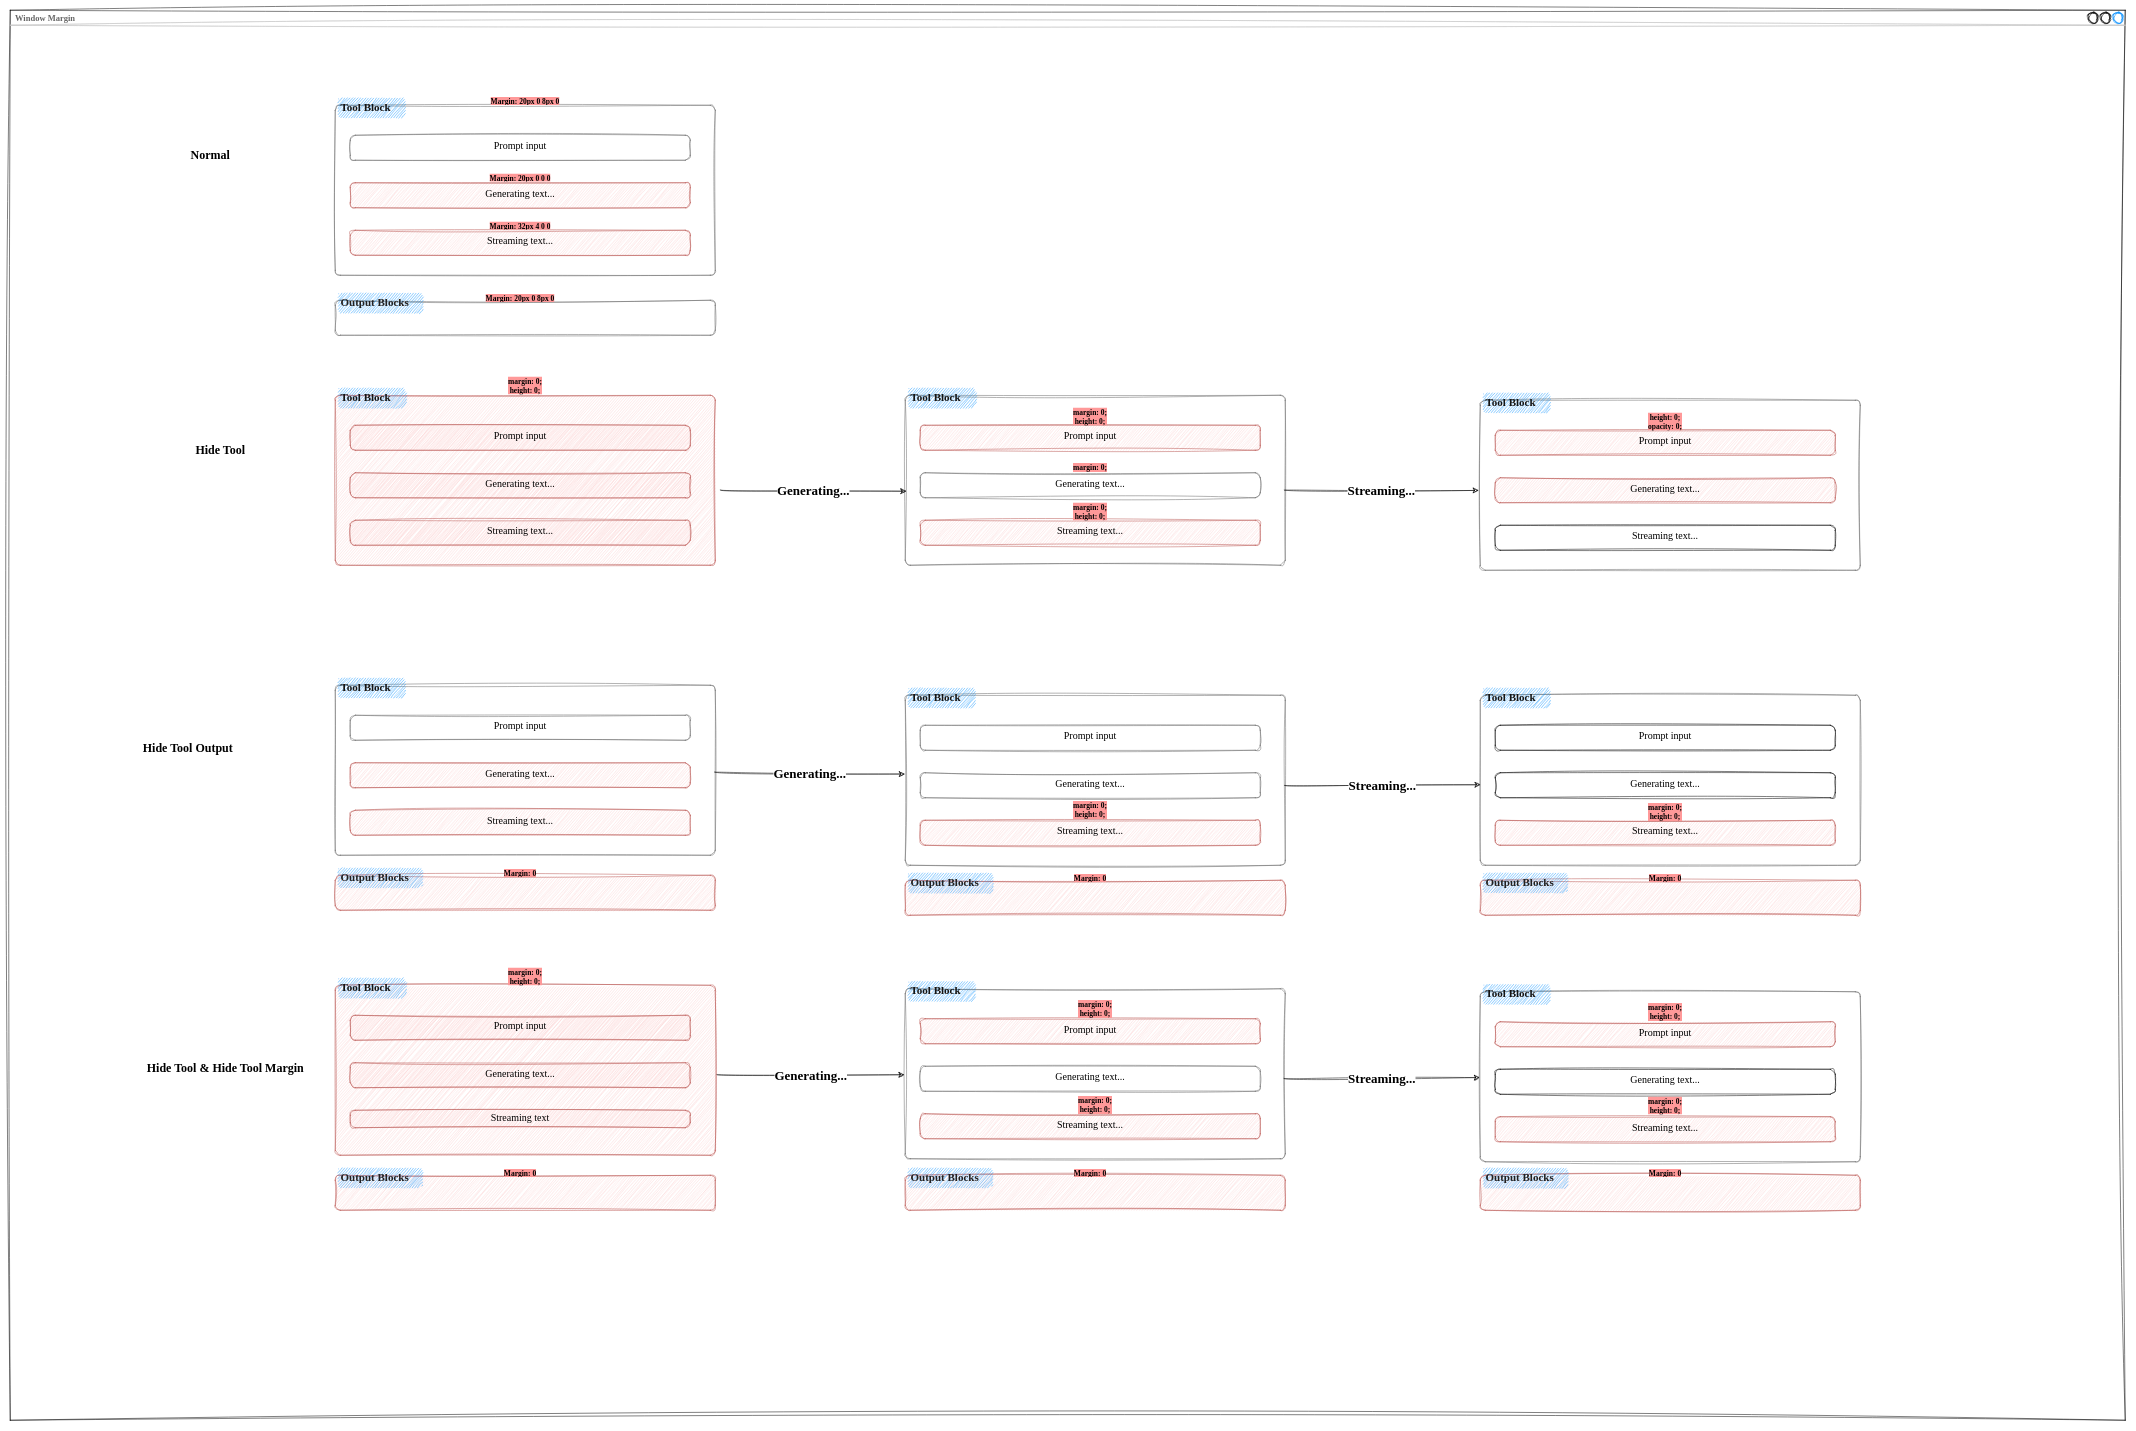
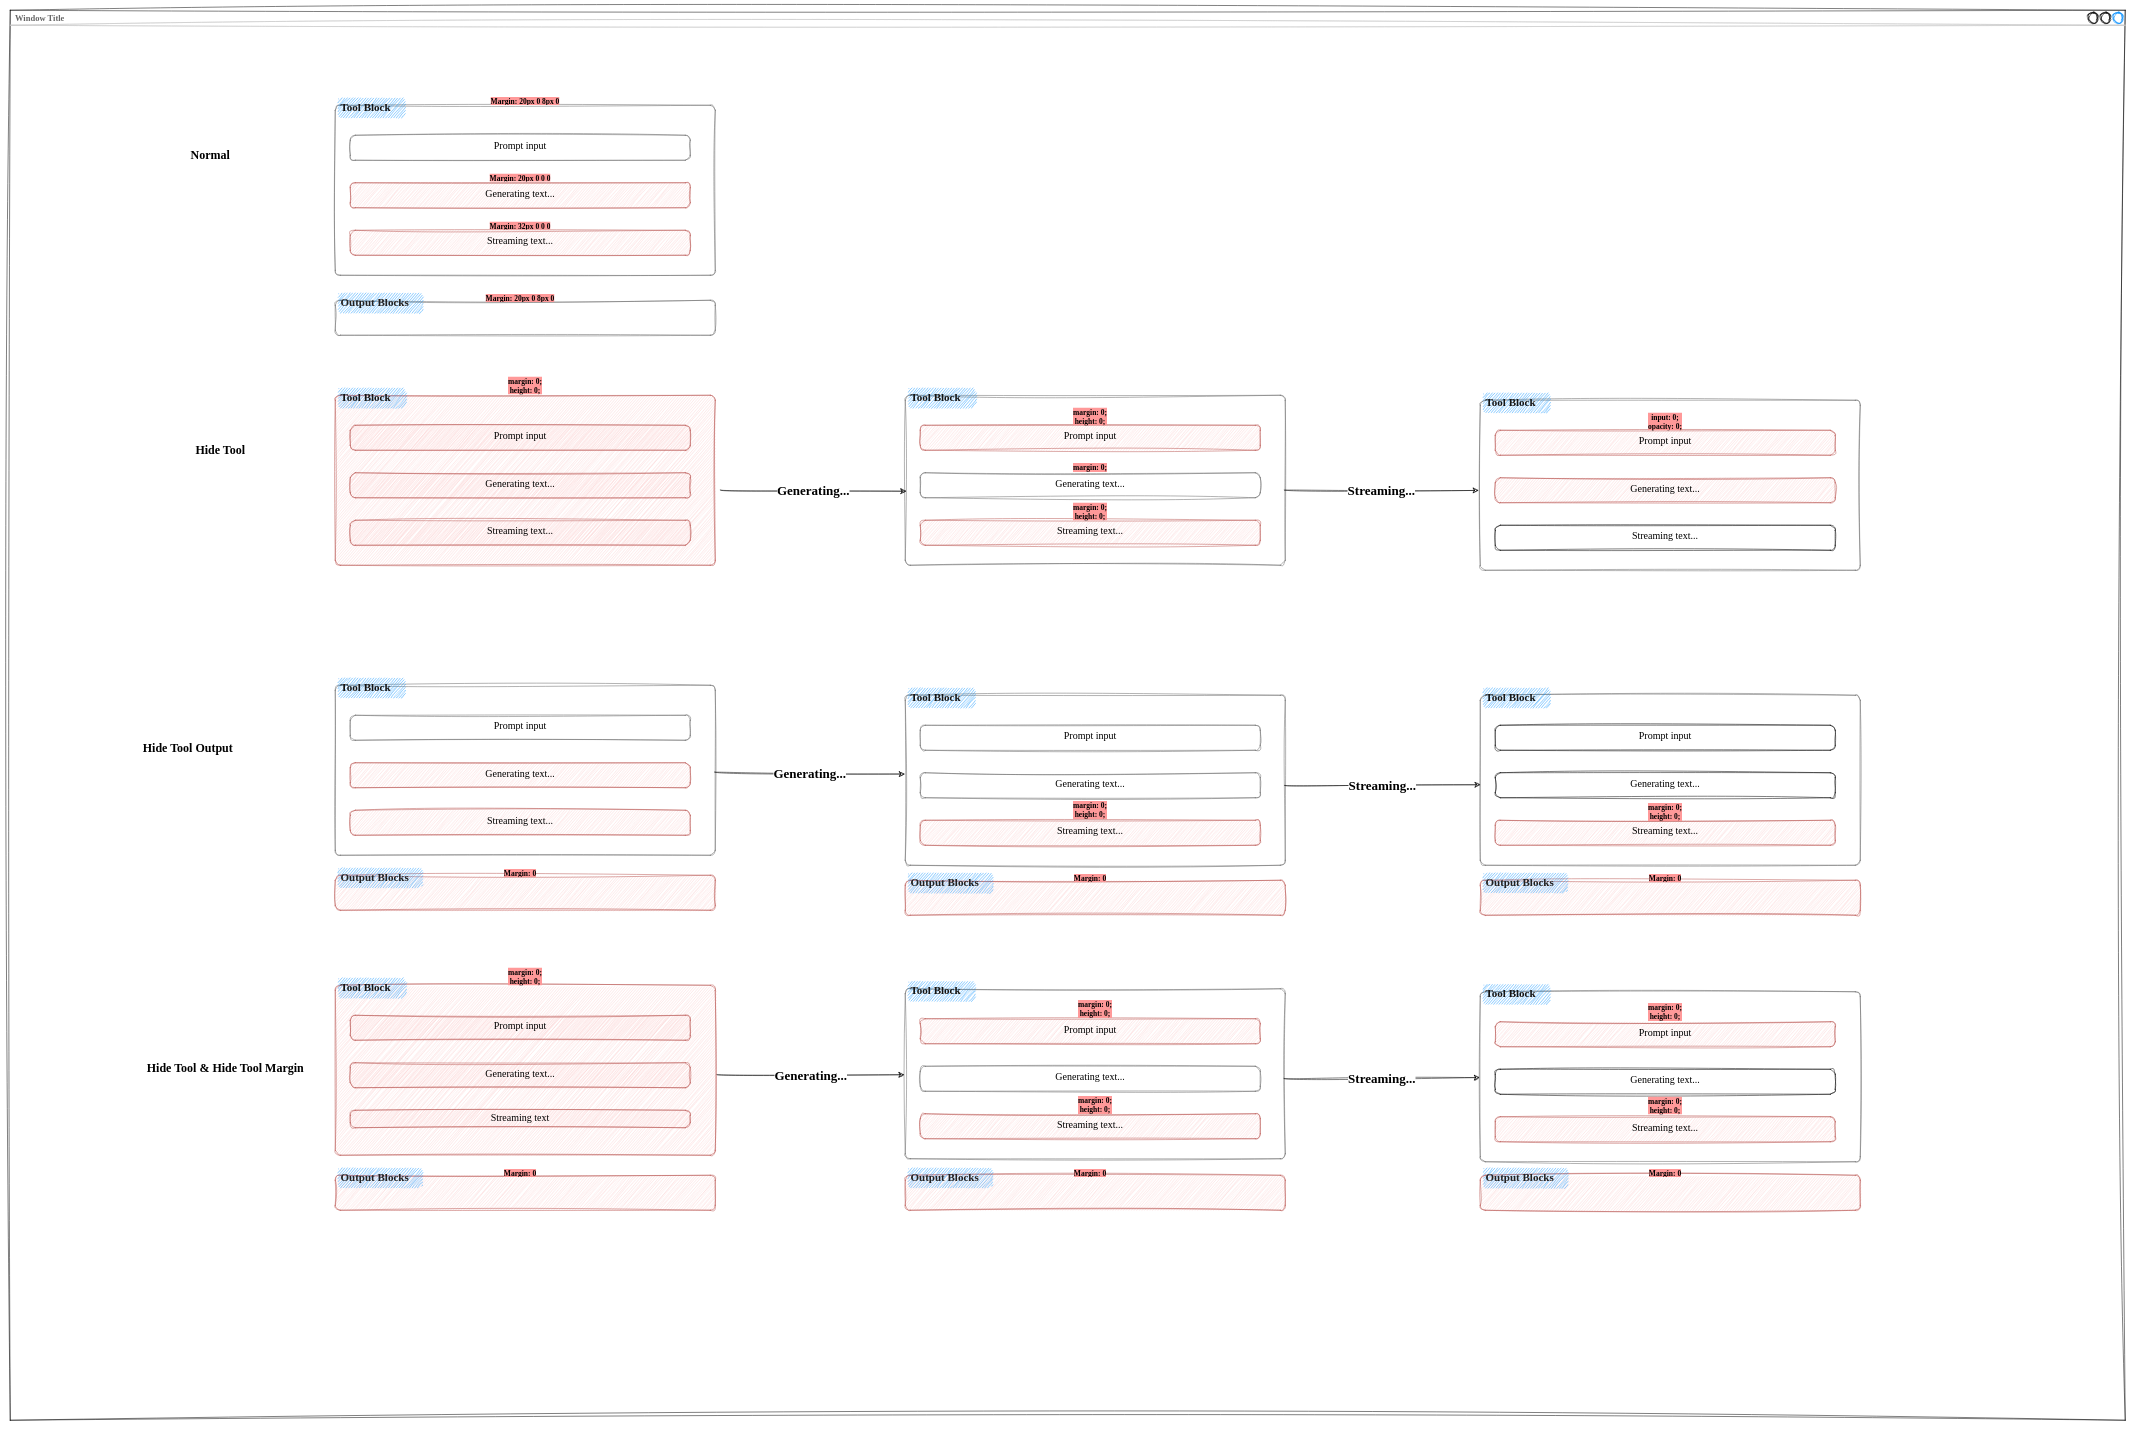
(43, 19) -> (39, 19)
(520, 225) -> (520, 225)
(1665, 421) -> (1665, 421)
